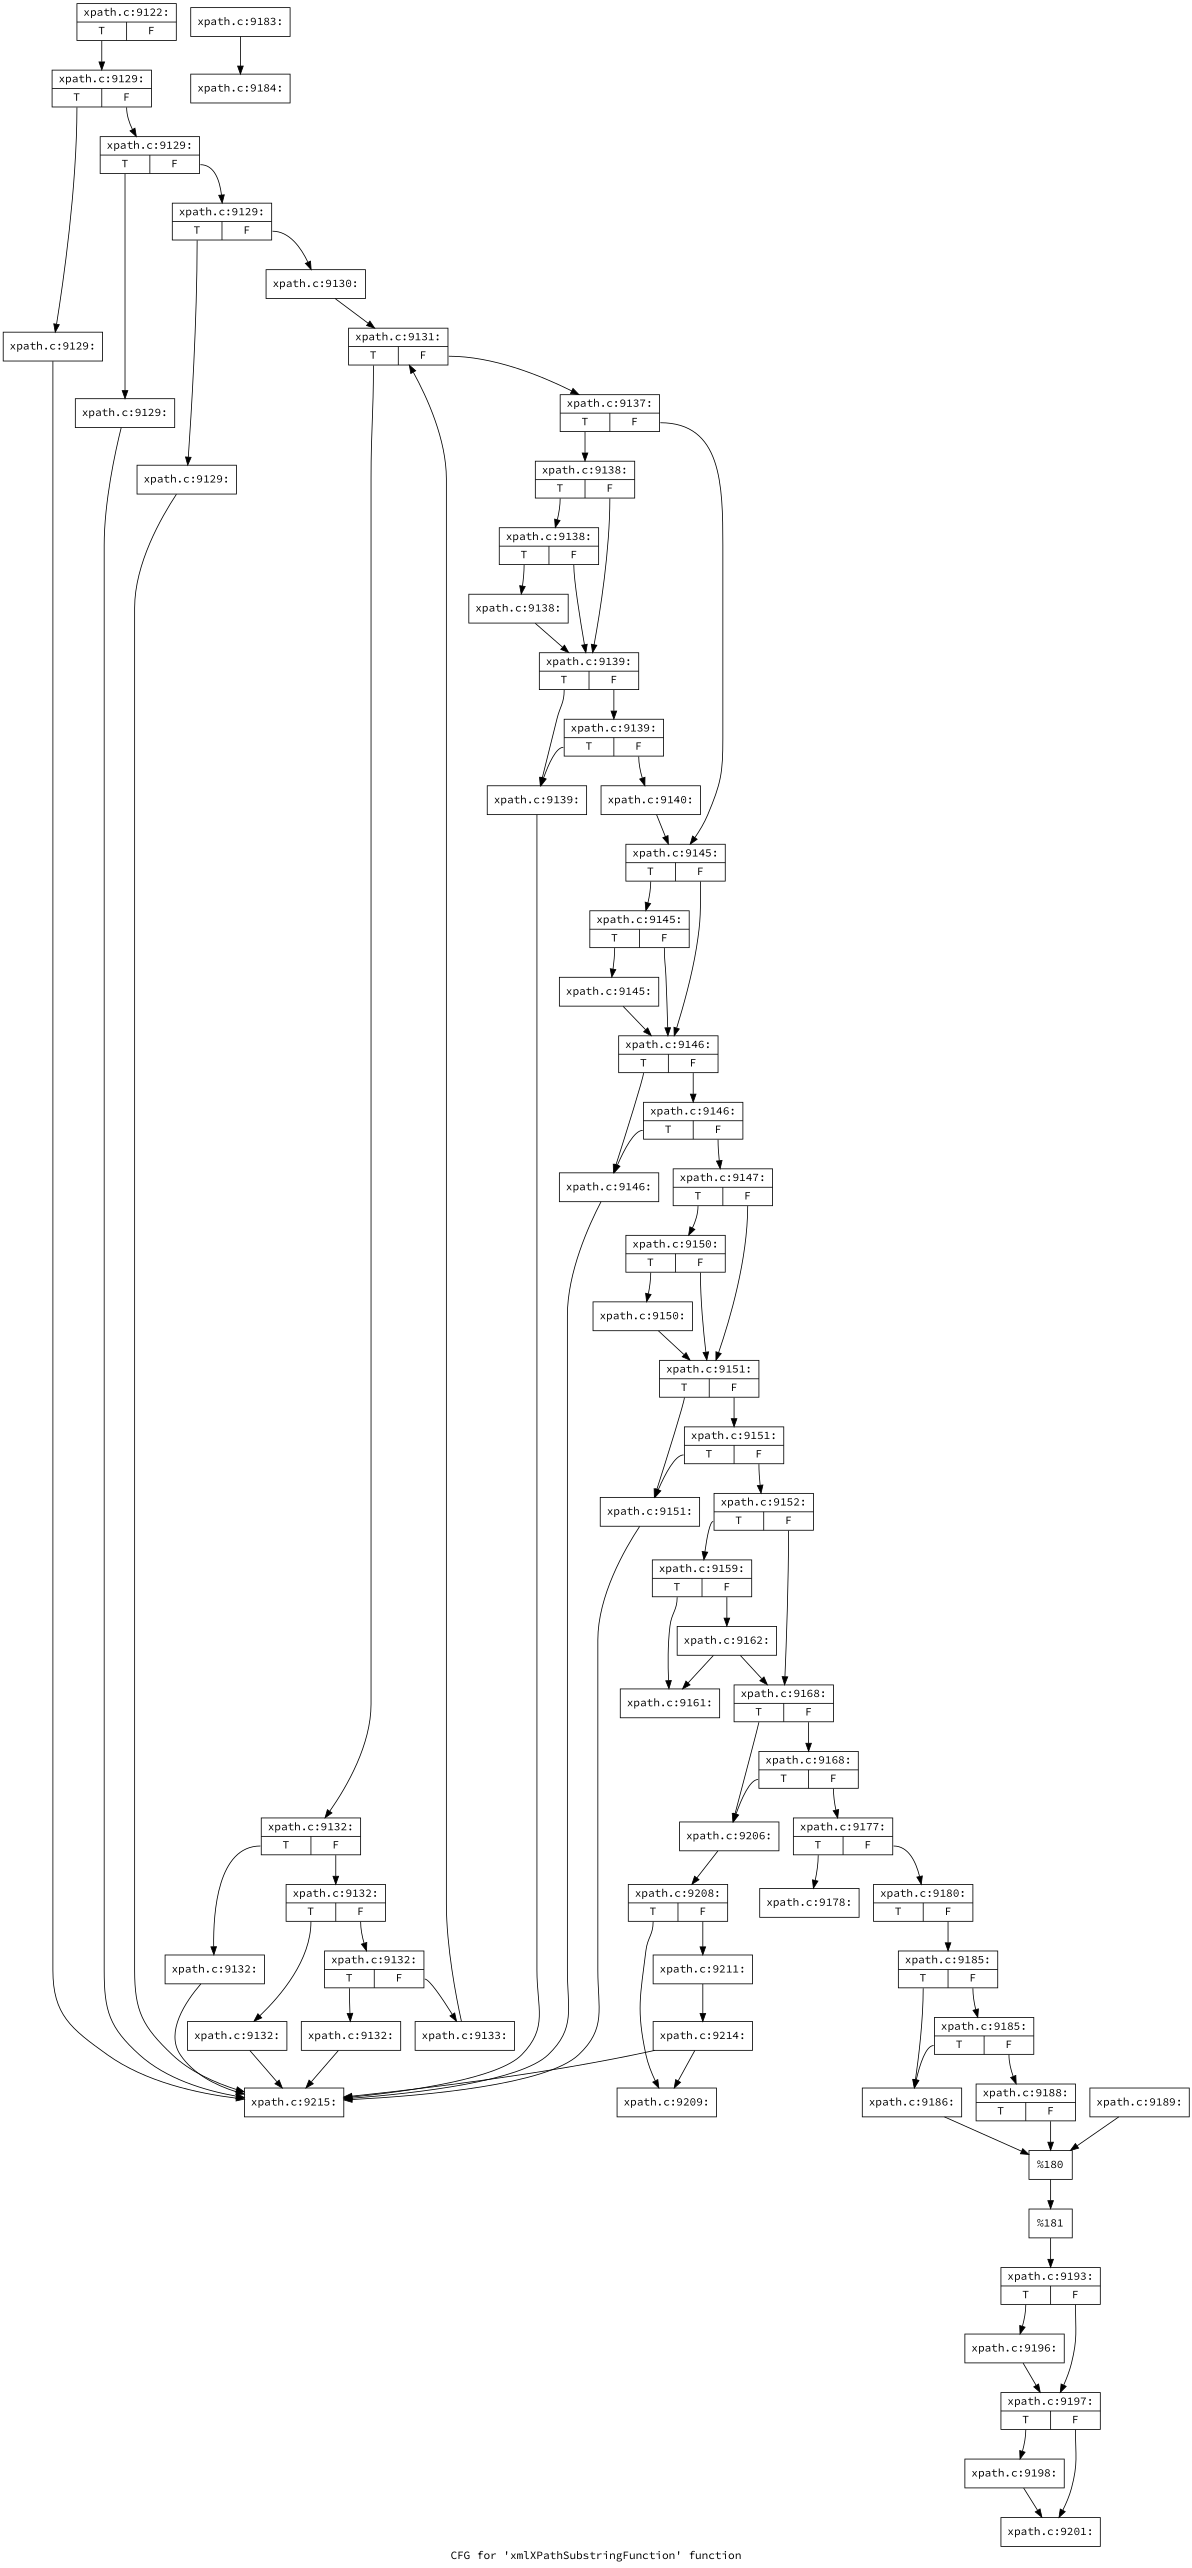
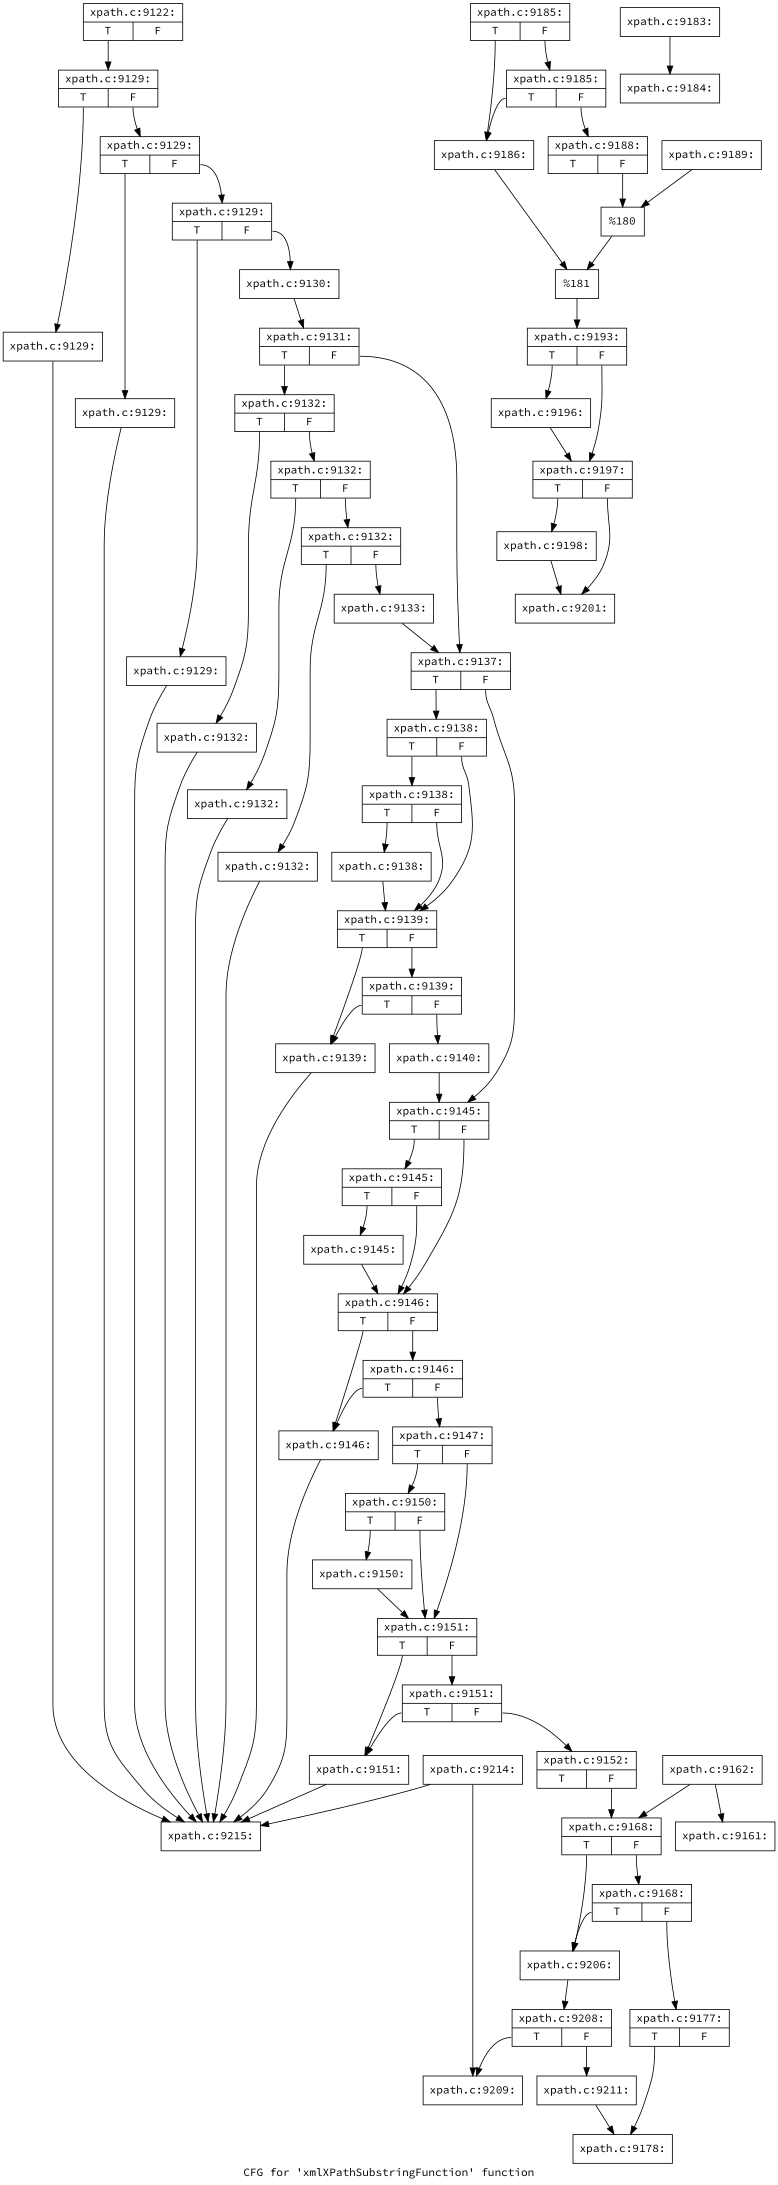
(446, 1194) -> (417, 635)
(702, 1578) -> none
(923, 1903) -> none
(703, 1999) -> (603, 2116)
(983, 2134) -> (528, 216)
